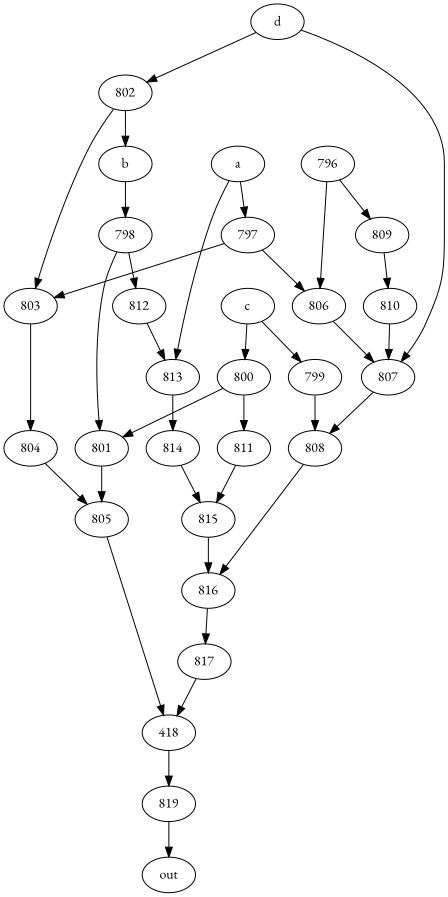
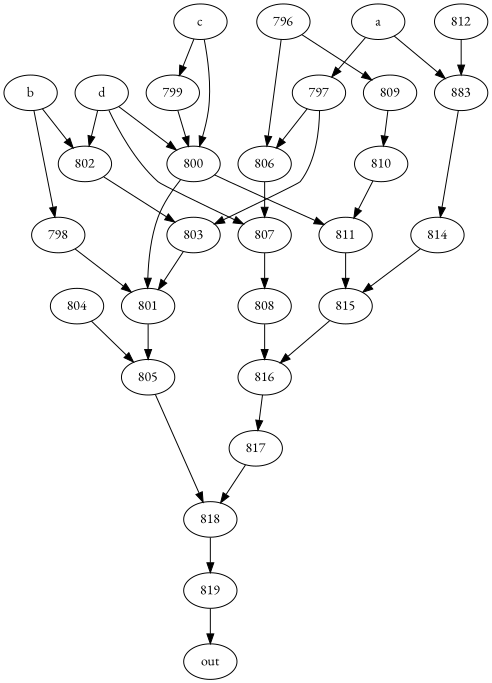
(125, 124) -> (55, 124)
none -> (144, 125)
(131, 265) -> none
(389, 337) -> (366, 195)
(31, 372) -> (174, 266)
(173, 377) -> (461, 93)
(315, 408) -> (182, 124)
(169, 733) -> (210, 519)
